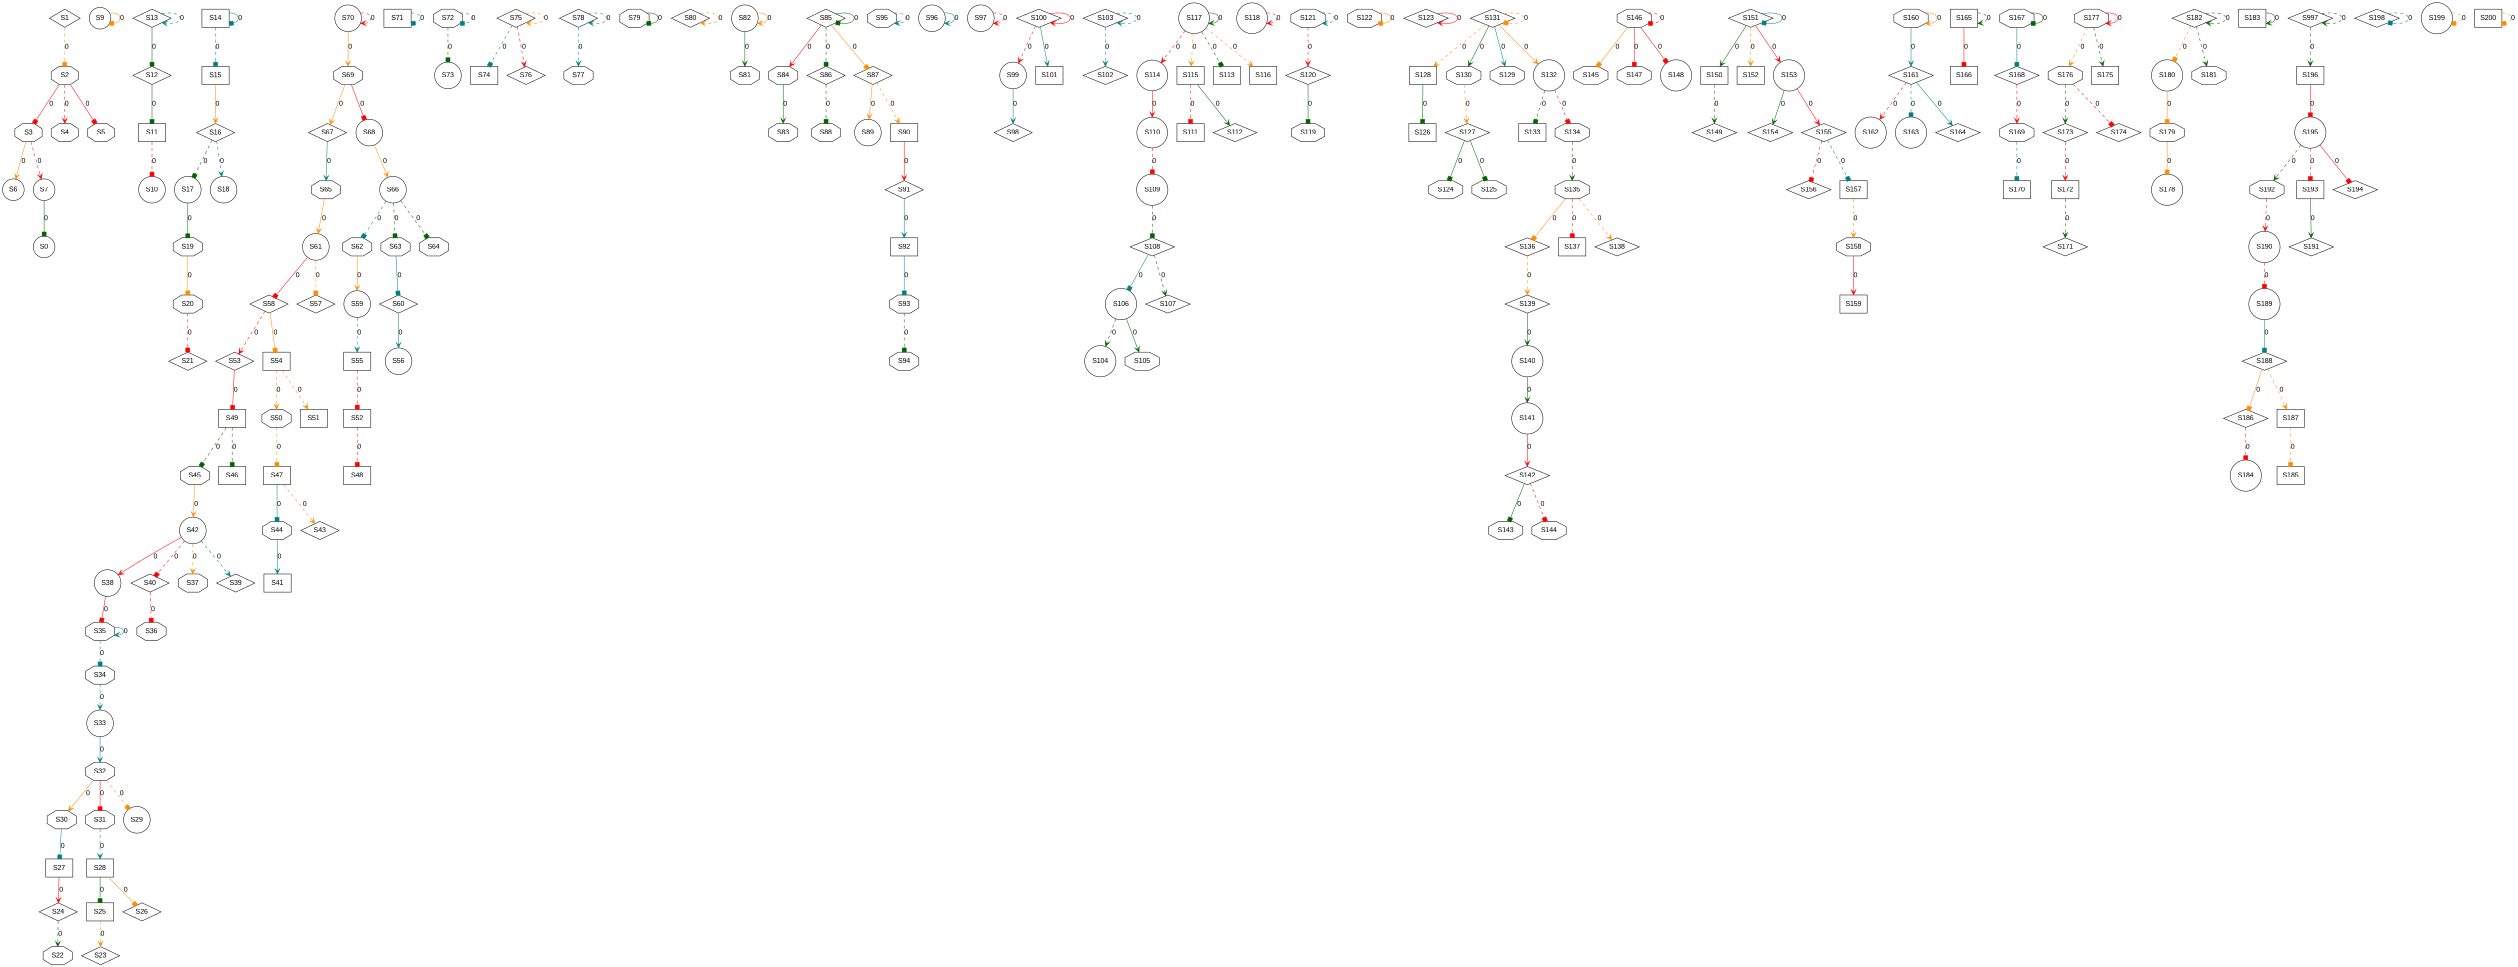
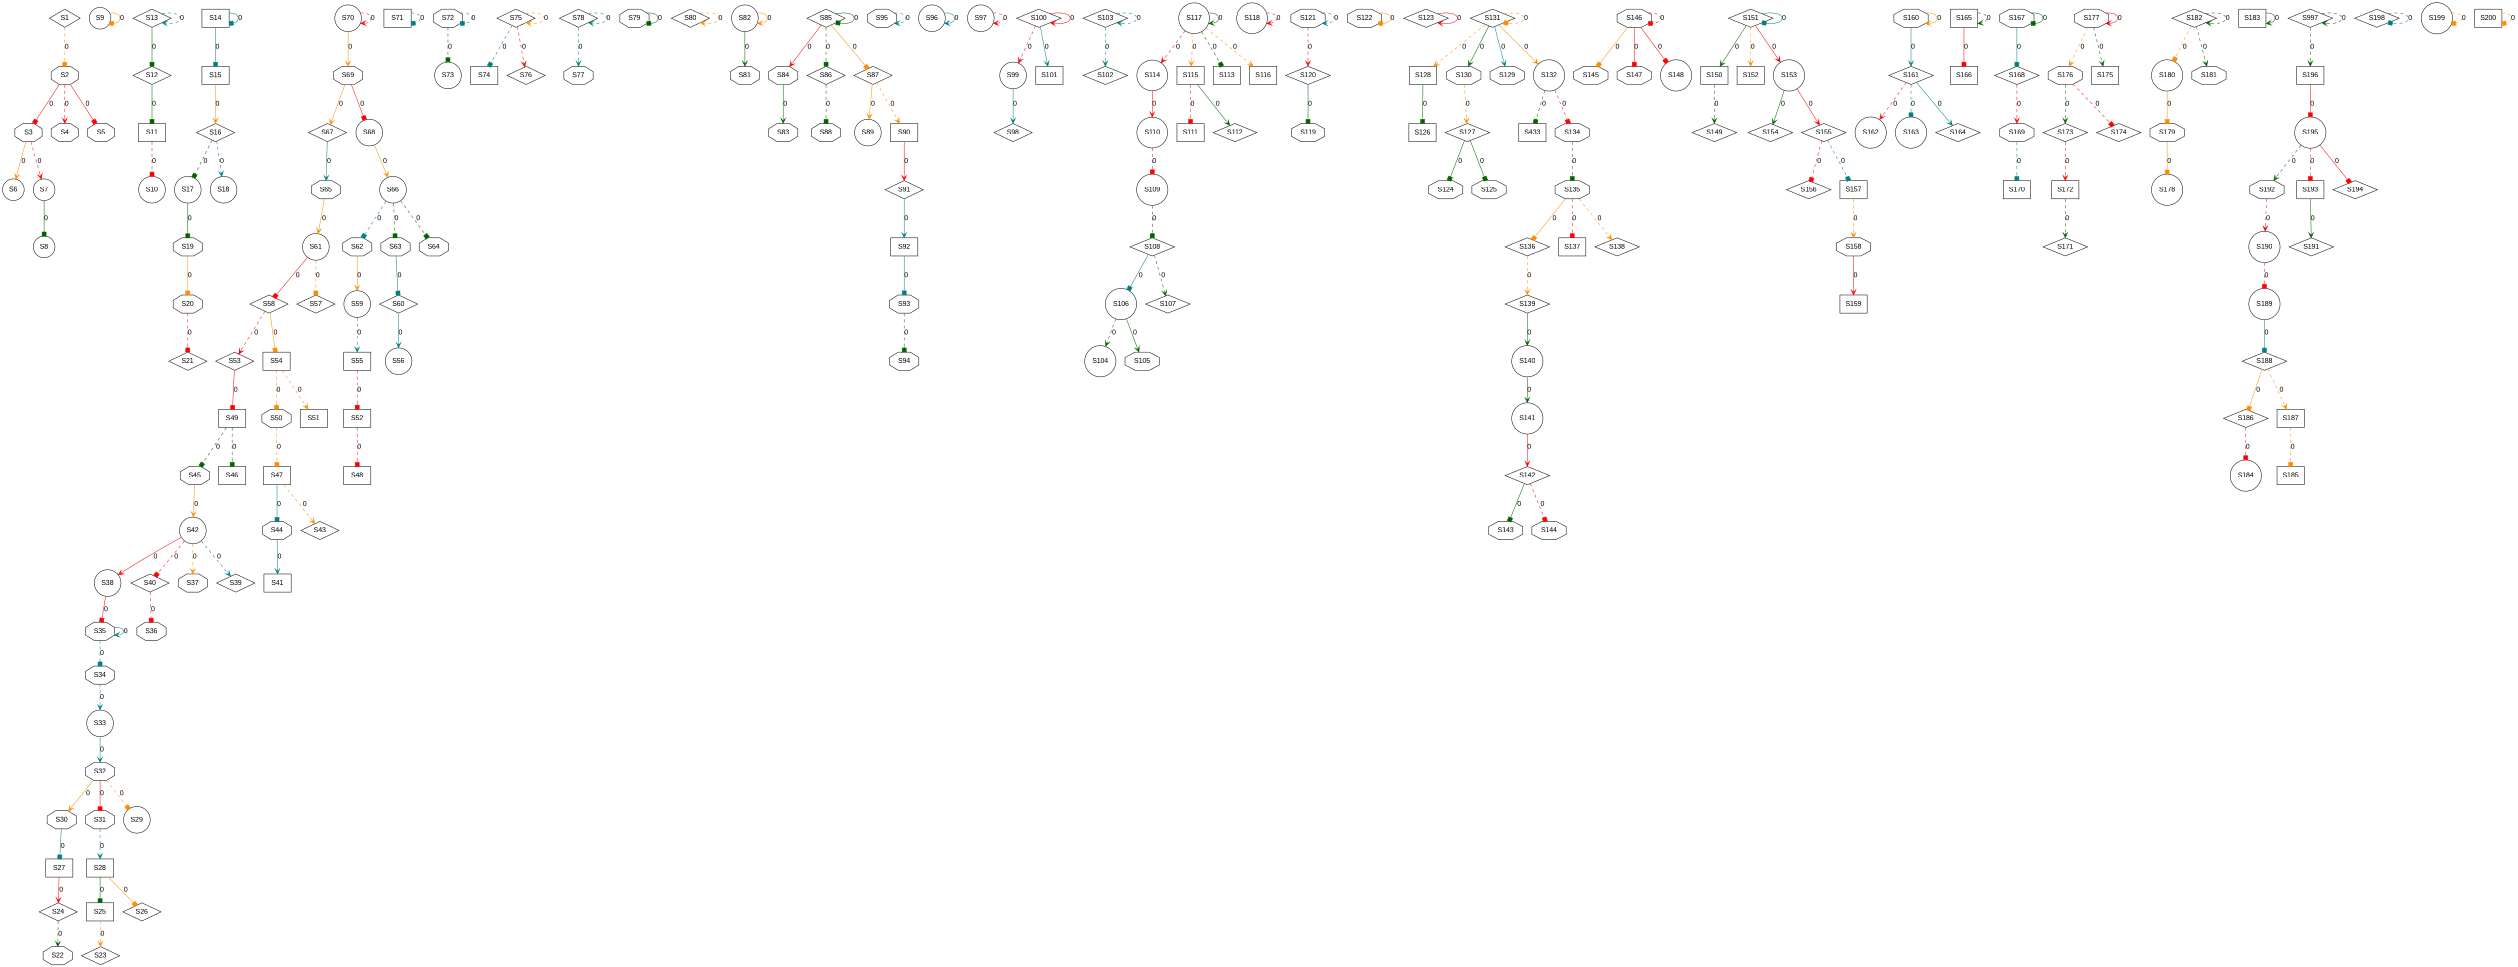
(216, 44) -> (216, 44)
(1532, 133) -> (1532, 133)
(1572, 159) -> (1572, 159)
(44, 247) -> (44, 247)
(277, 387) -> (277, 387)
